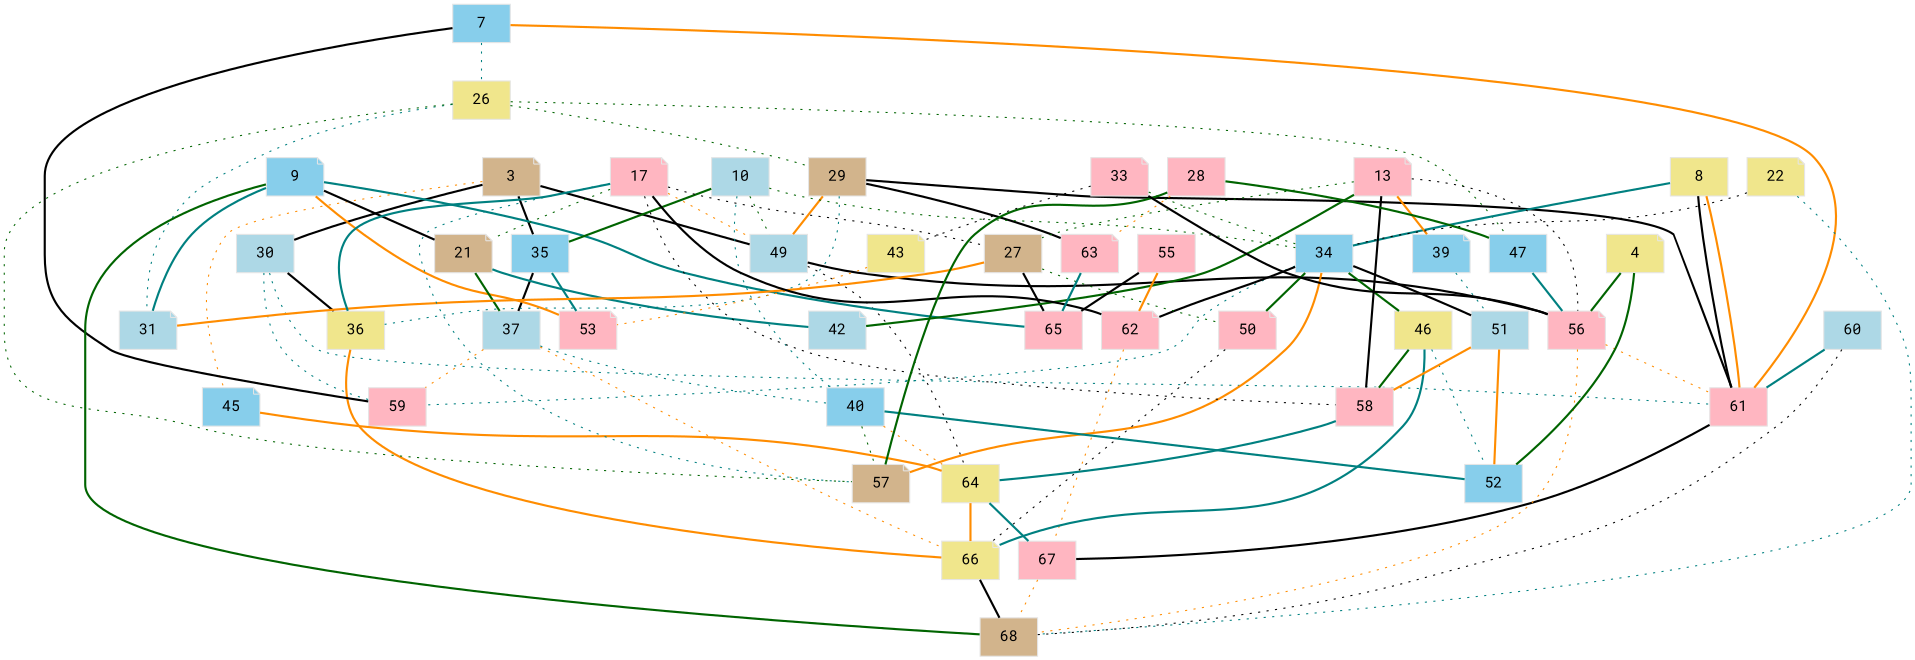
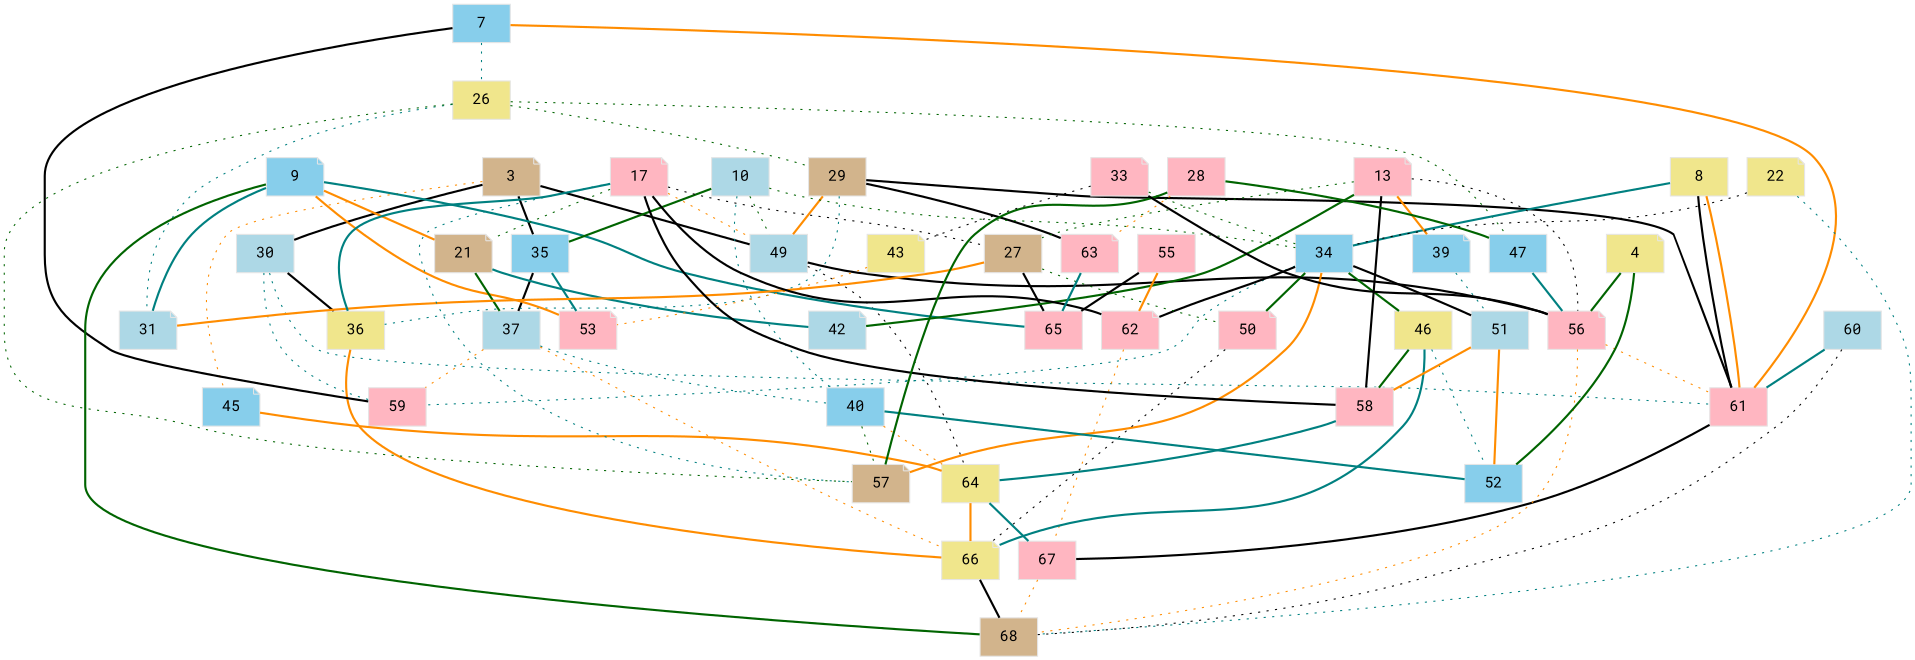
(365, 209) -> (365, 209)
(896, 370) -> (896, 370)
